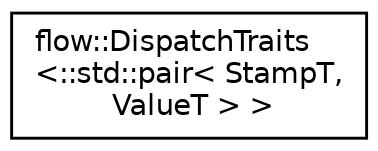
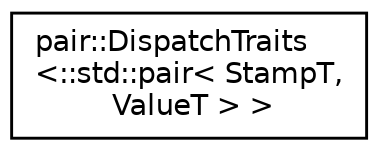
(189, 76) -> (189, 76)
